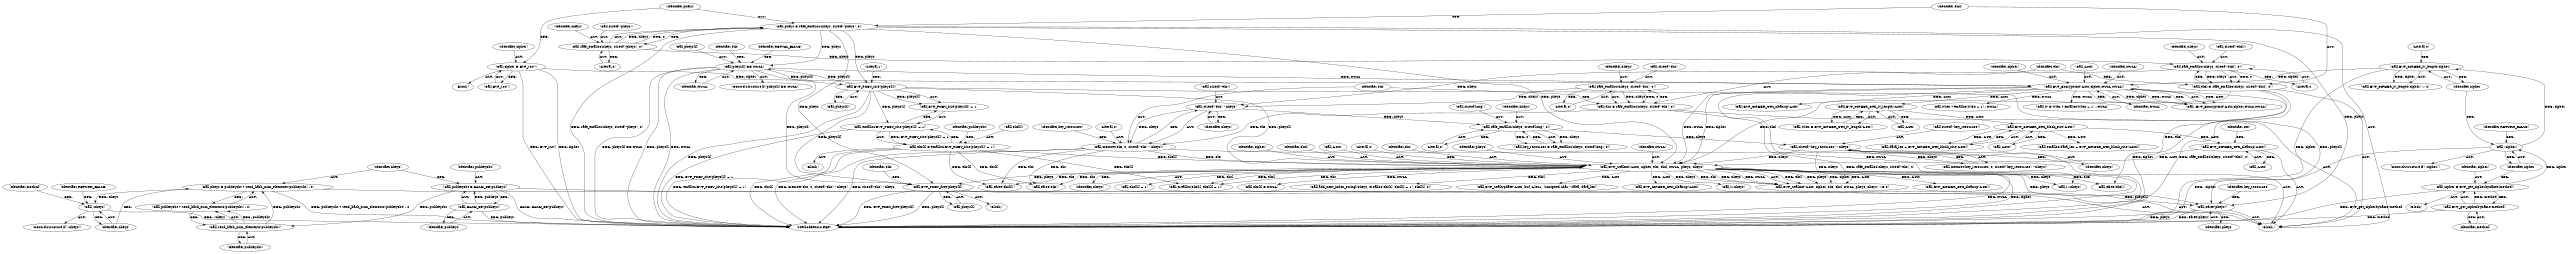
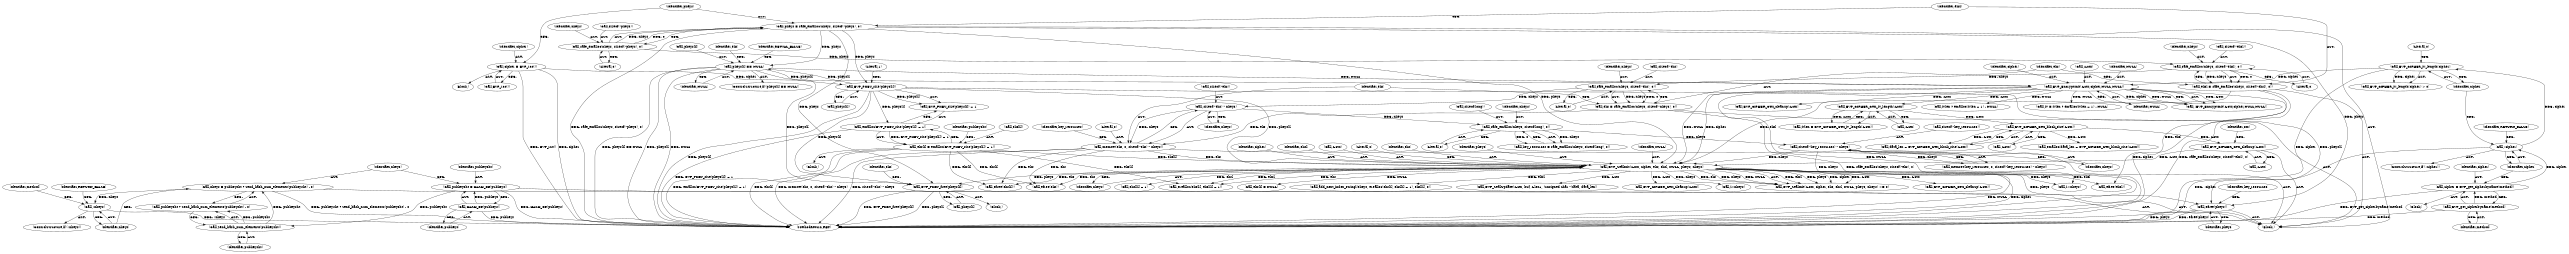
(1707, 72) -> (1916, 77)
(1636, 107) -> (1636, 107)
(1300, 193) -> none
(542, 207) -> (542, 207)
